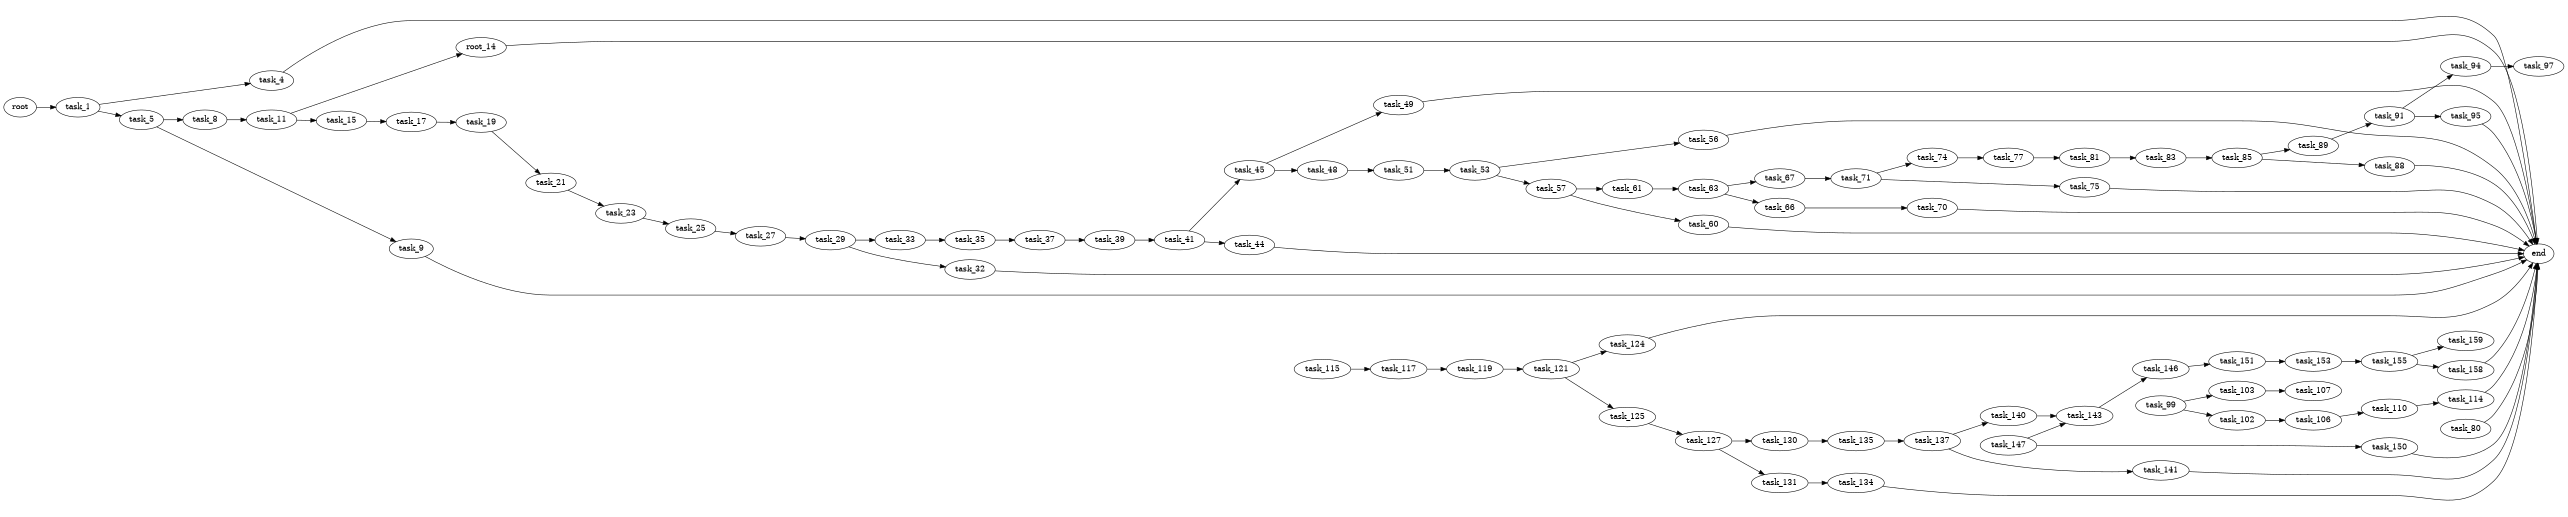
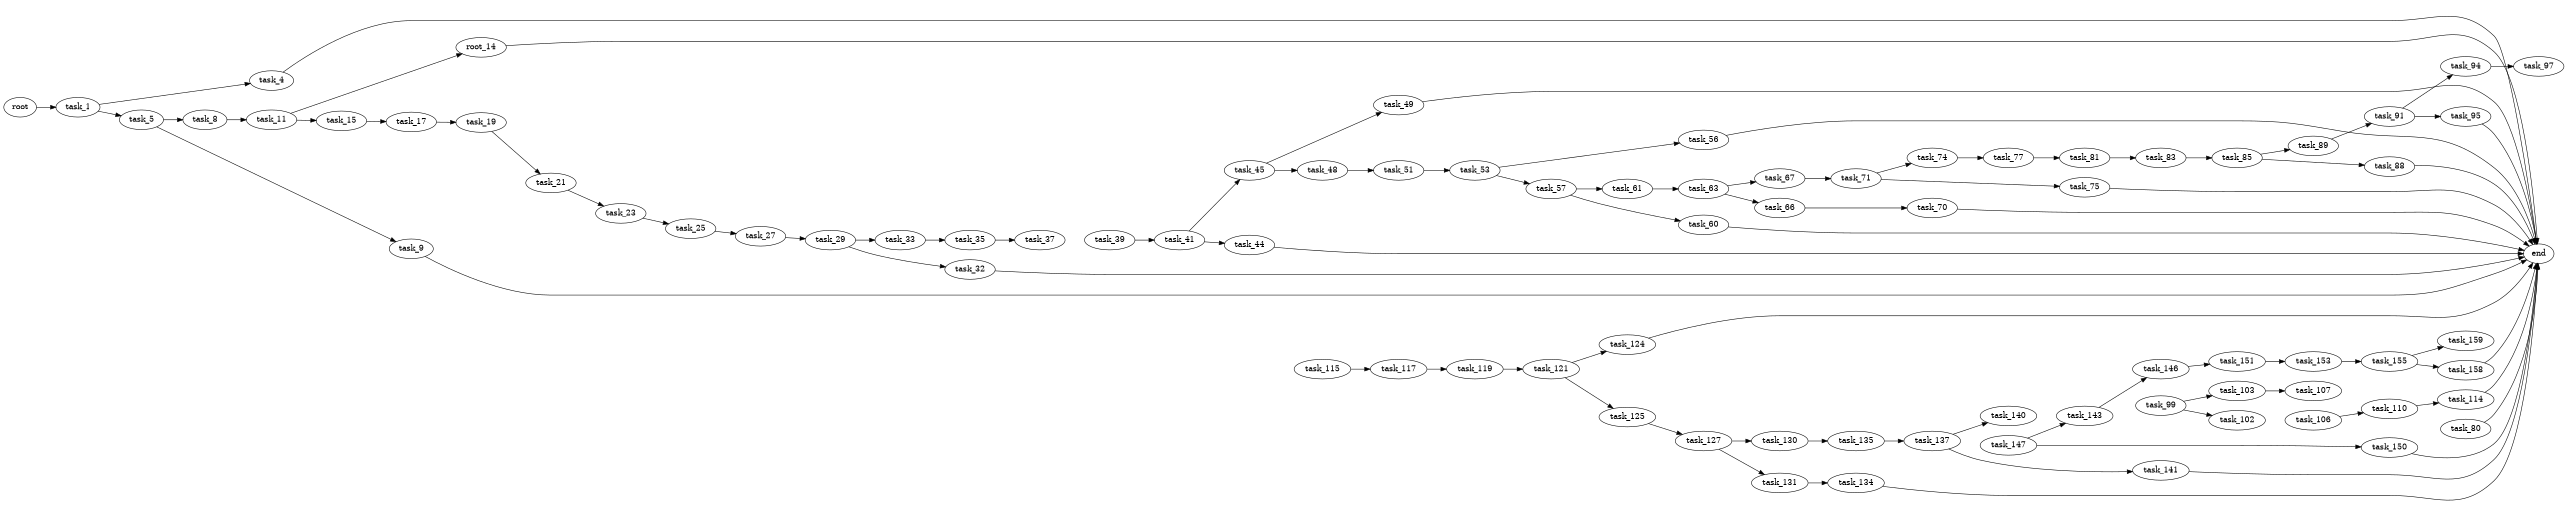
(1072, 240) -> none
(2044, 416) -> none
(2272, 420) -> none
